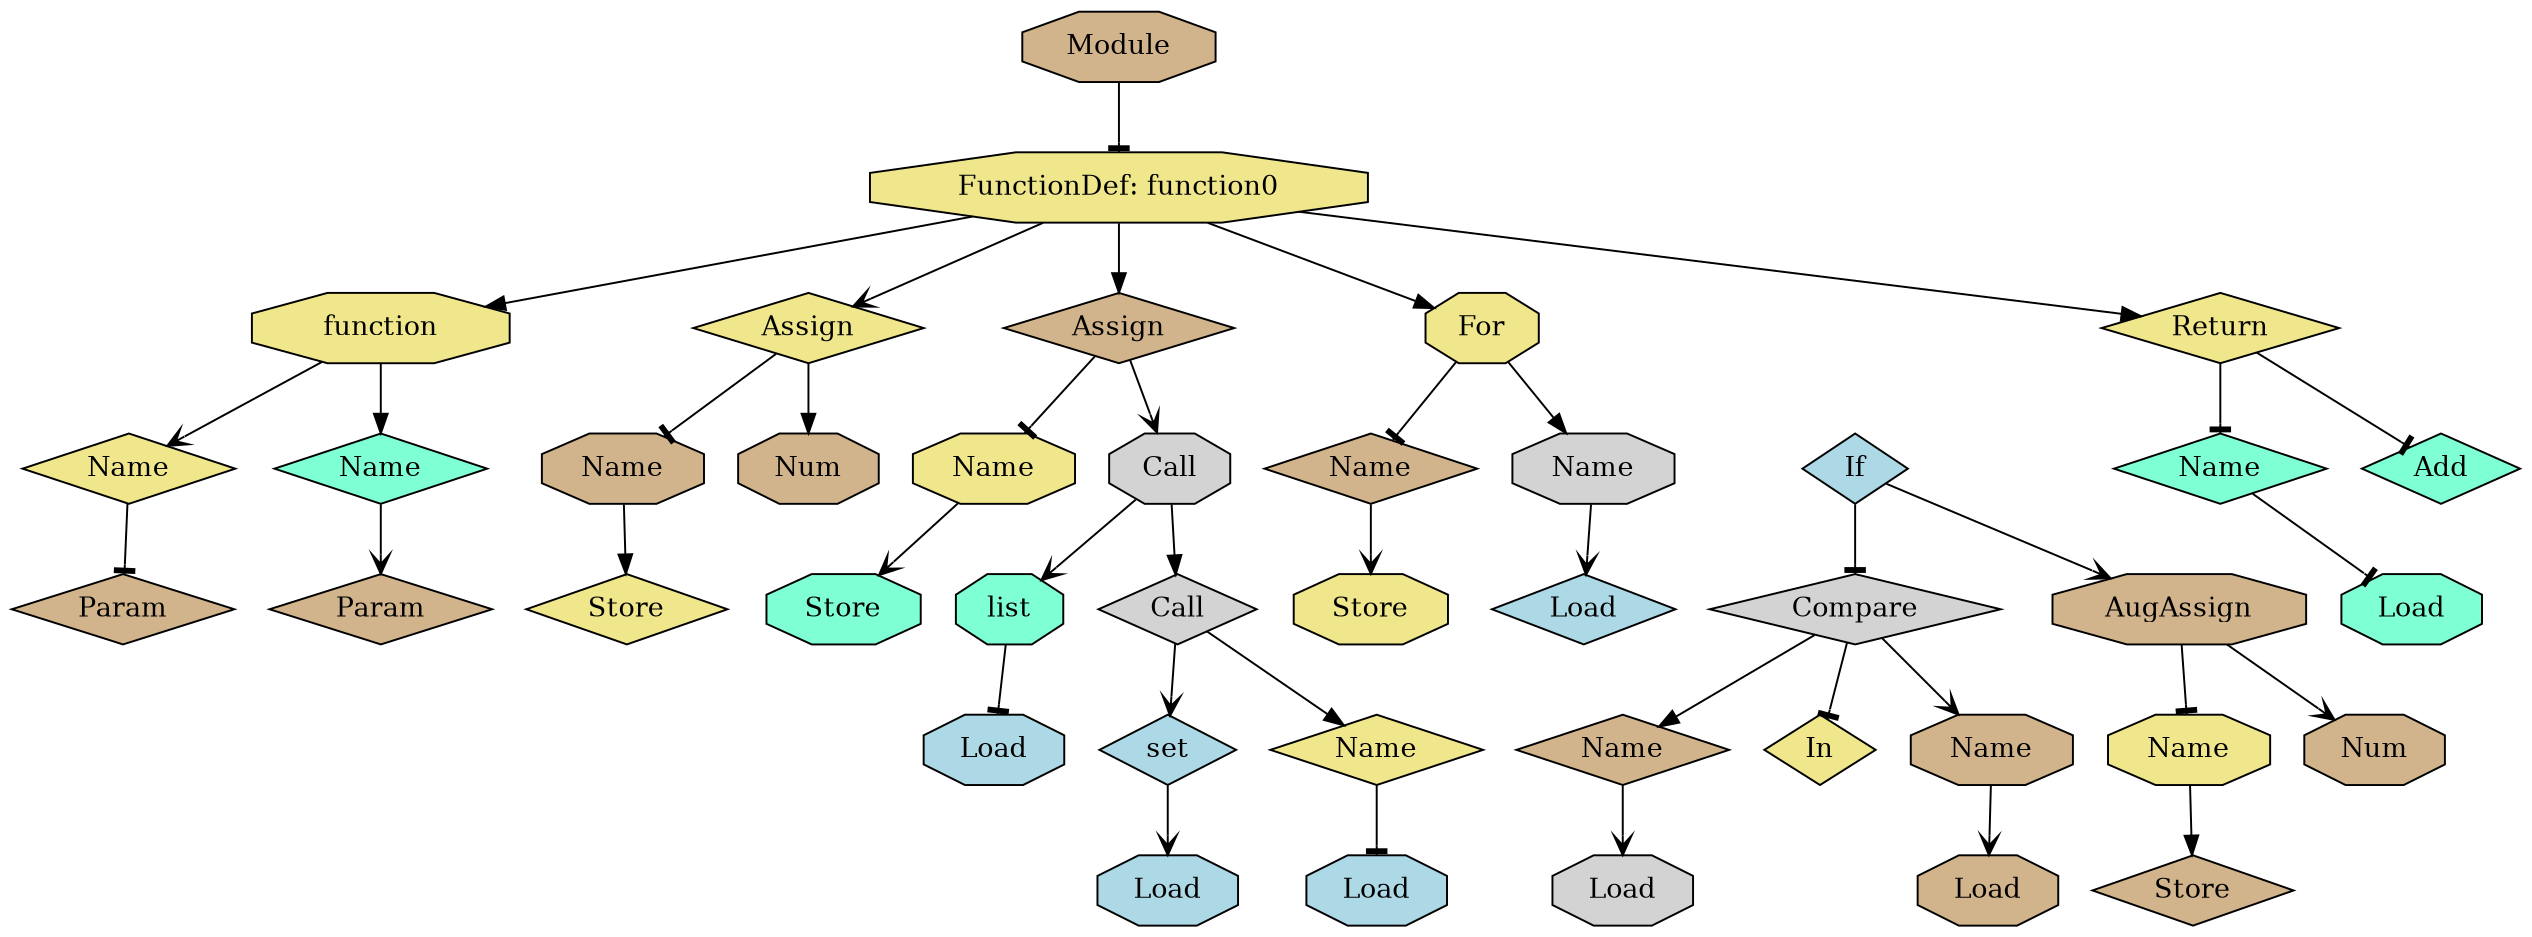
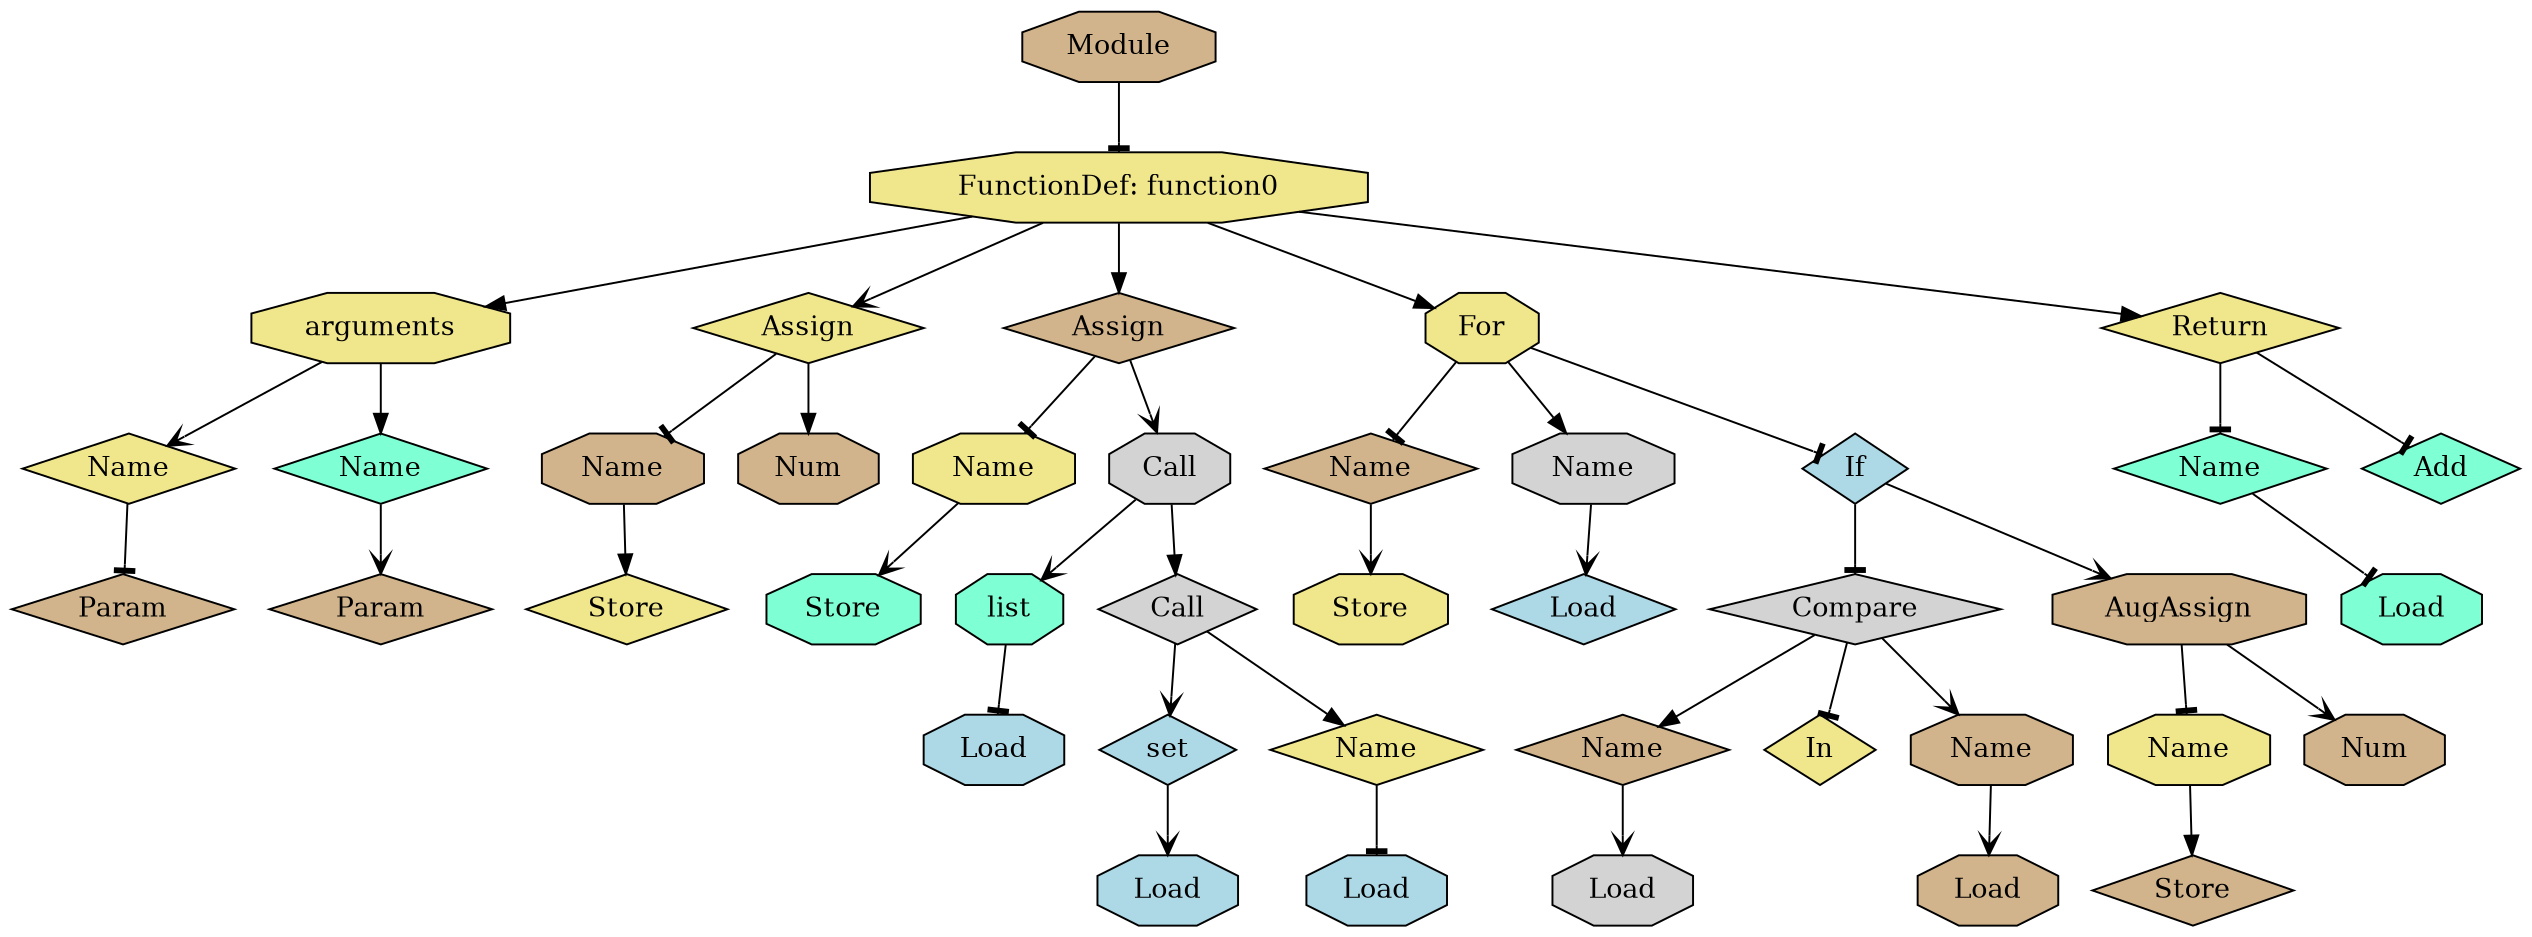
(381, 328) -> (381, 328)
none -> (1672, 400)
